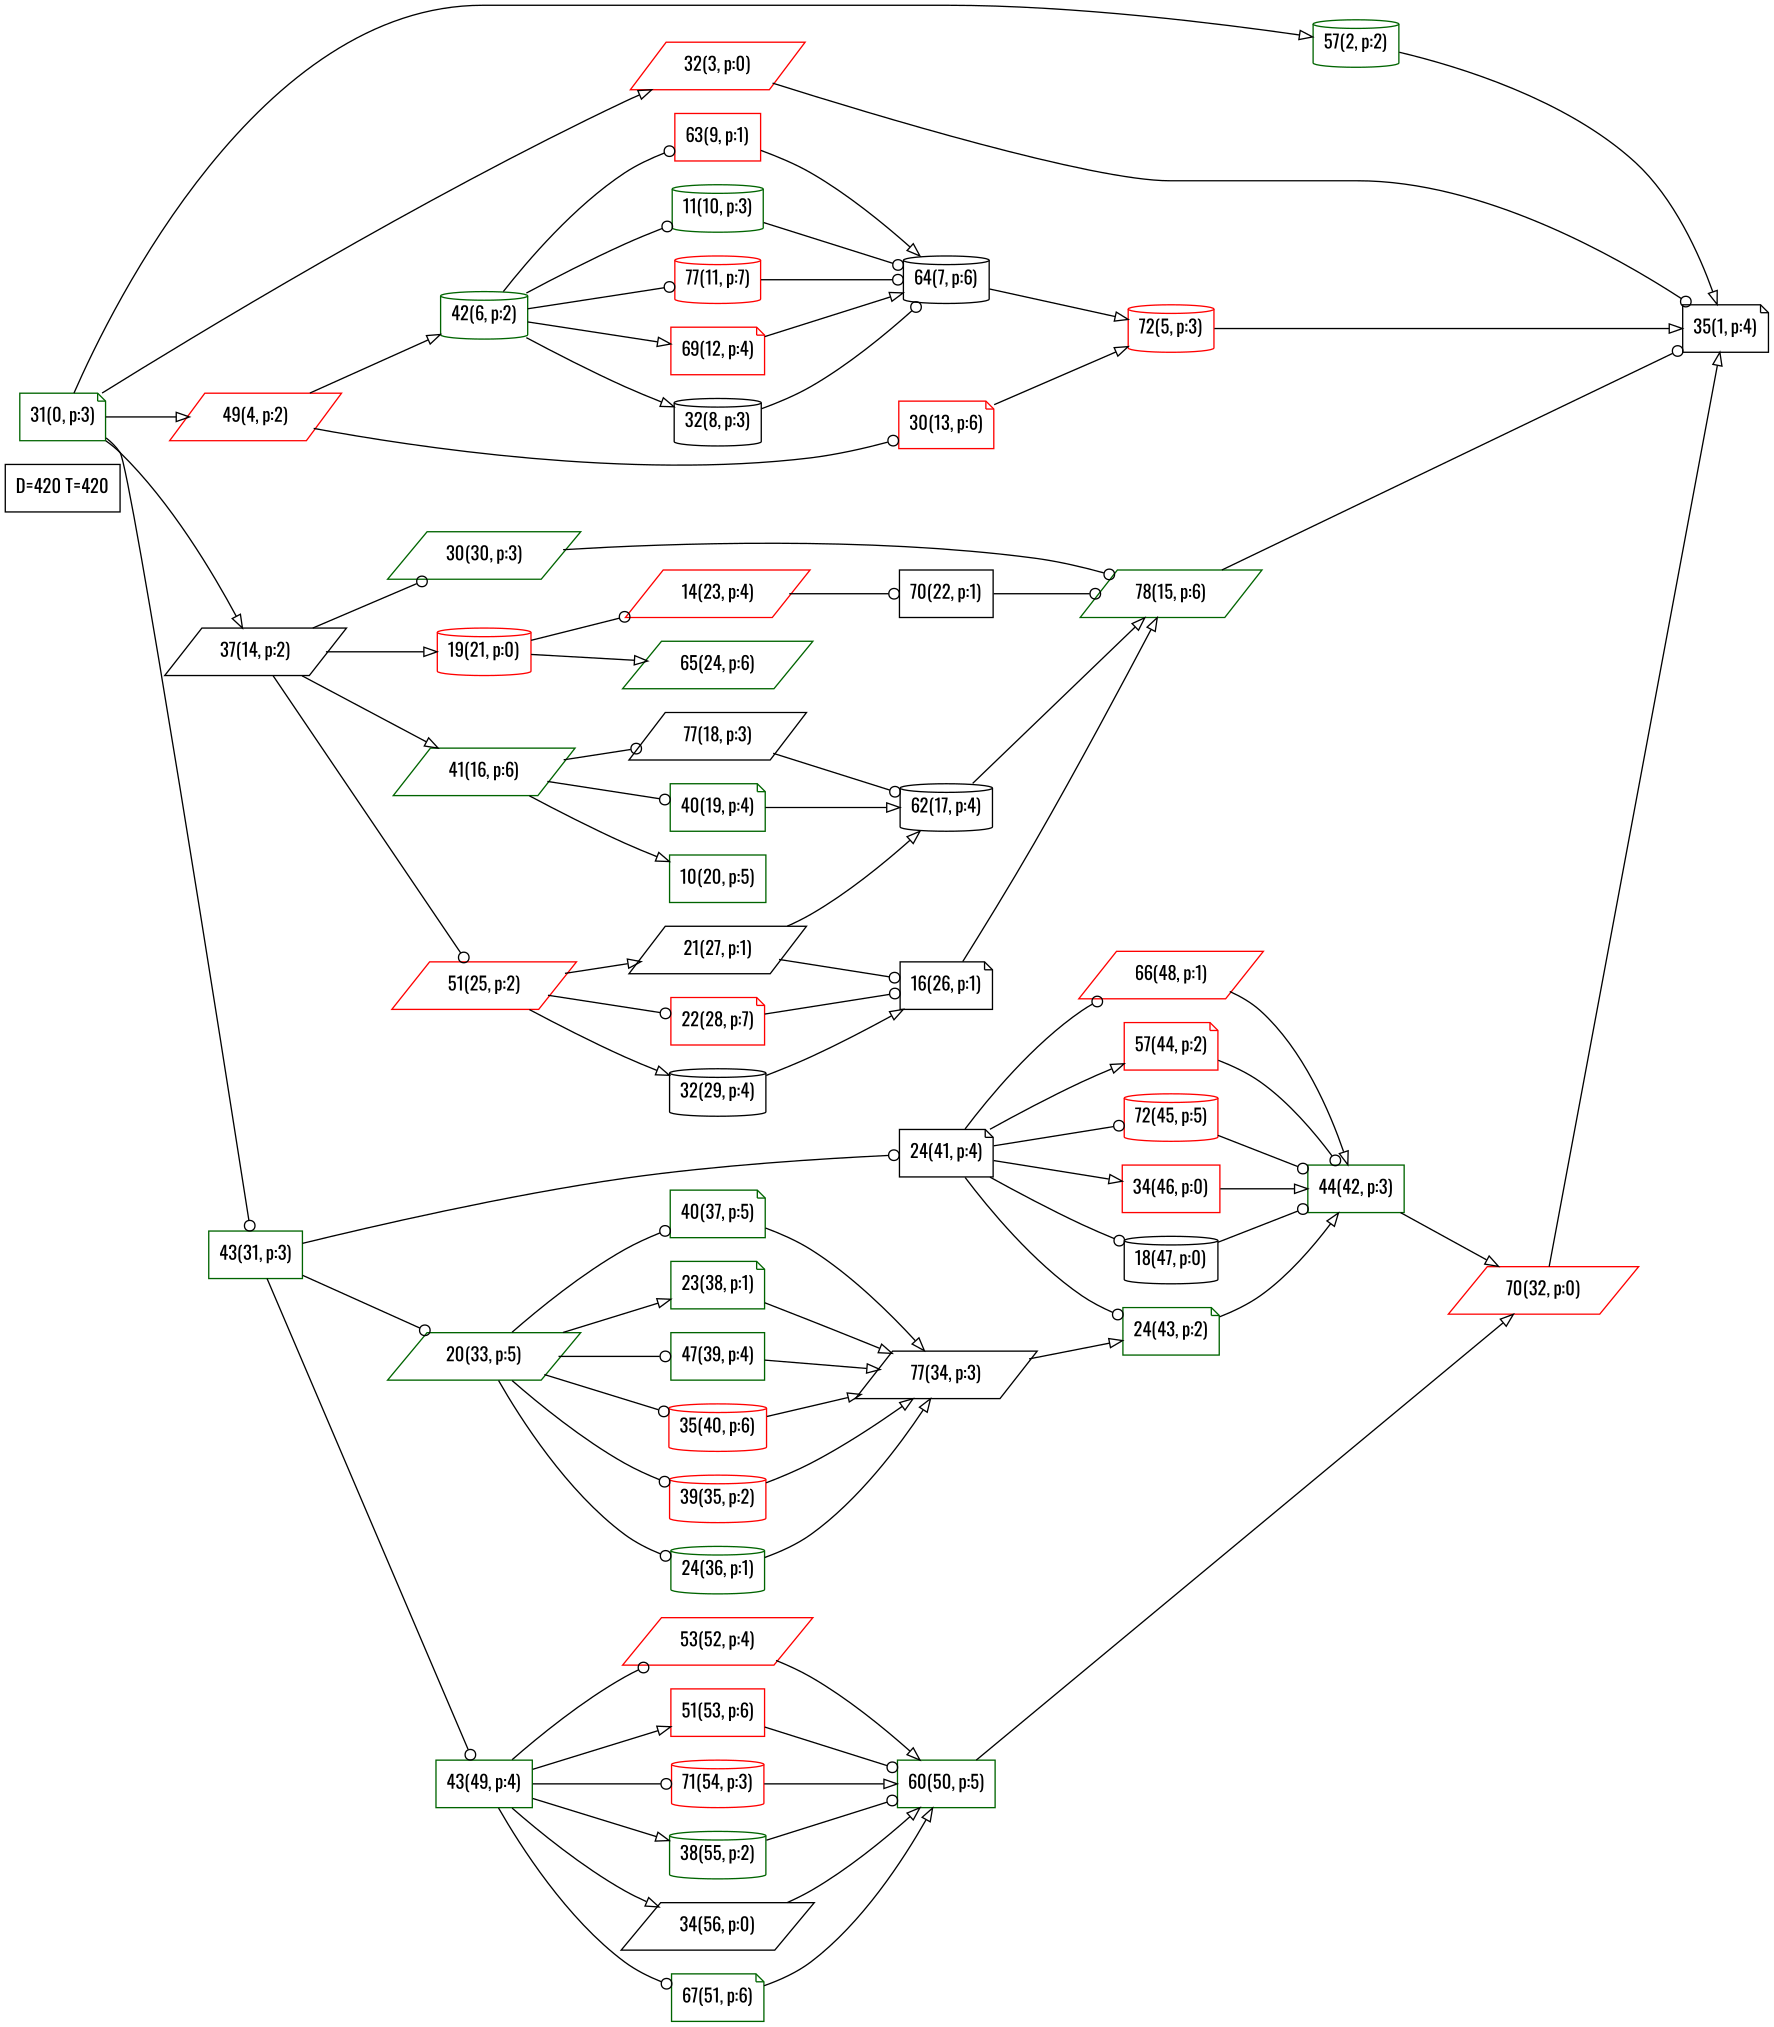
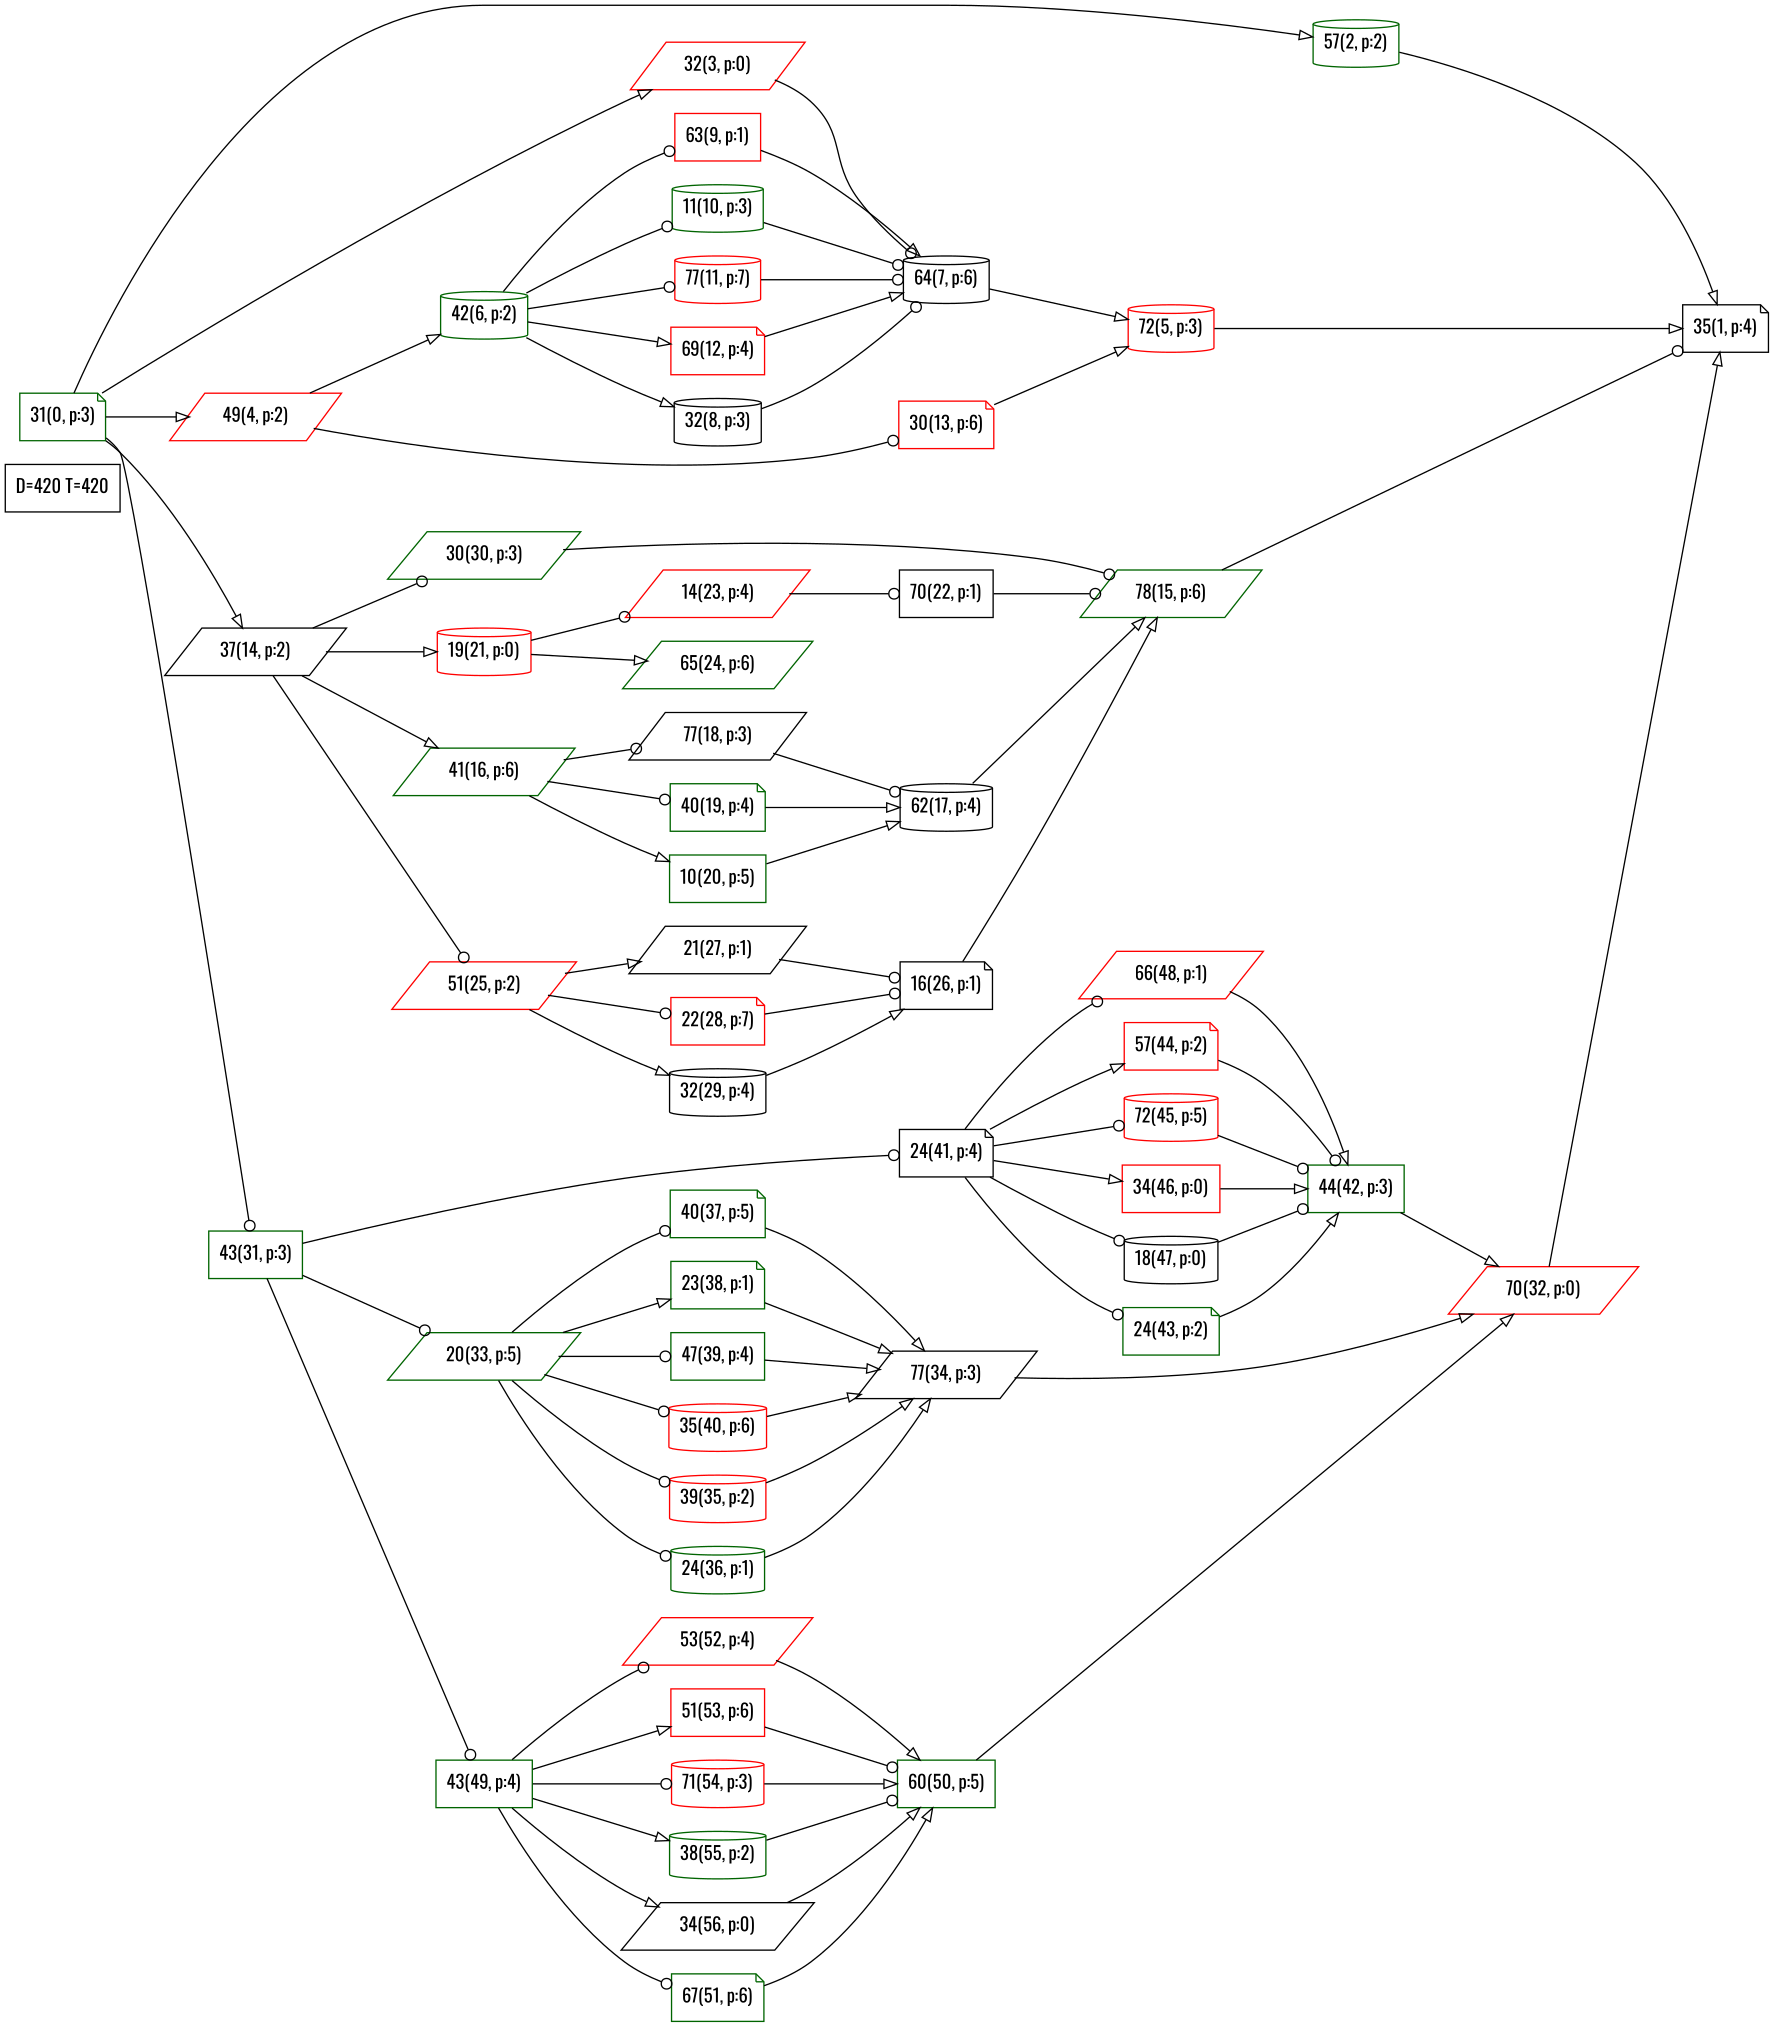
(1233, 181) -> (841, 162)
(852, 888) -> (827, 845)
(1069, 1351) -> (1240, 1369)
